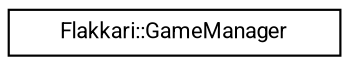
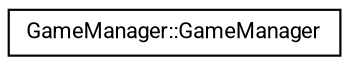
(175, 33) -> (175, 33)
